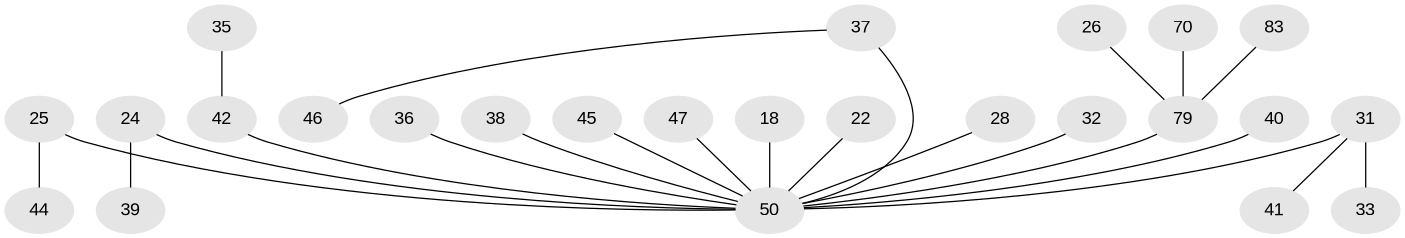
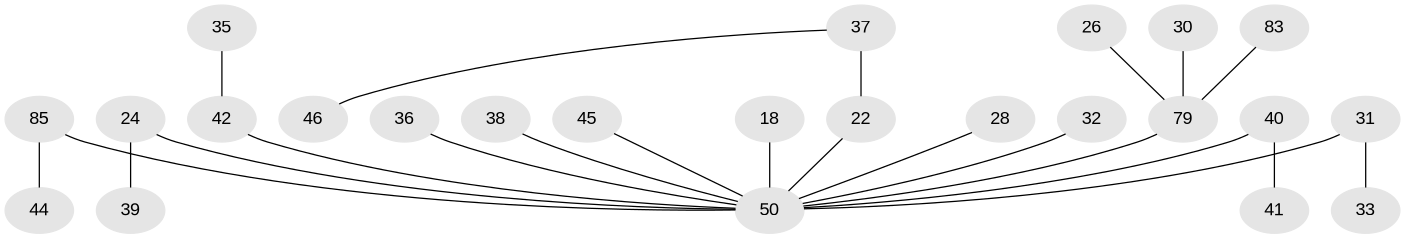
(1183, 28) -> (1183, 28)
(39, 119) -> (39, 119)
(678, 119) -> none
(901, 150) -> (861, 74)
(1320, 165) -> (1274, 165)
